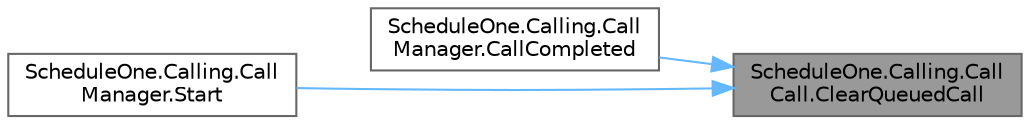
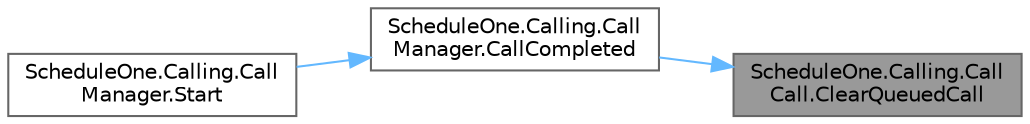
(504, 90) -> (323, 64)
